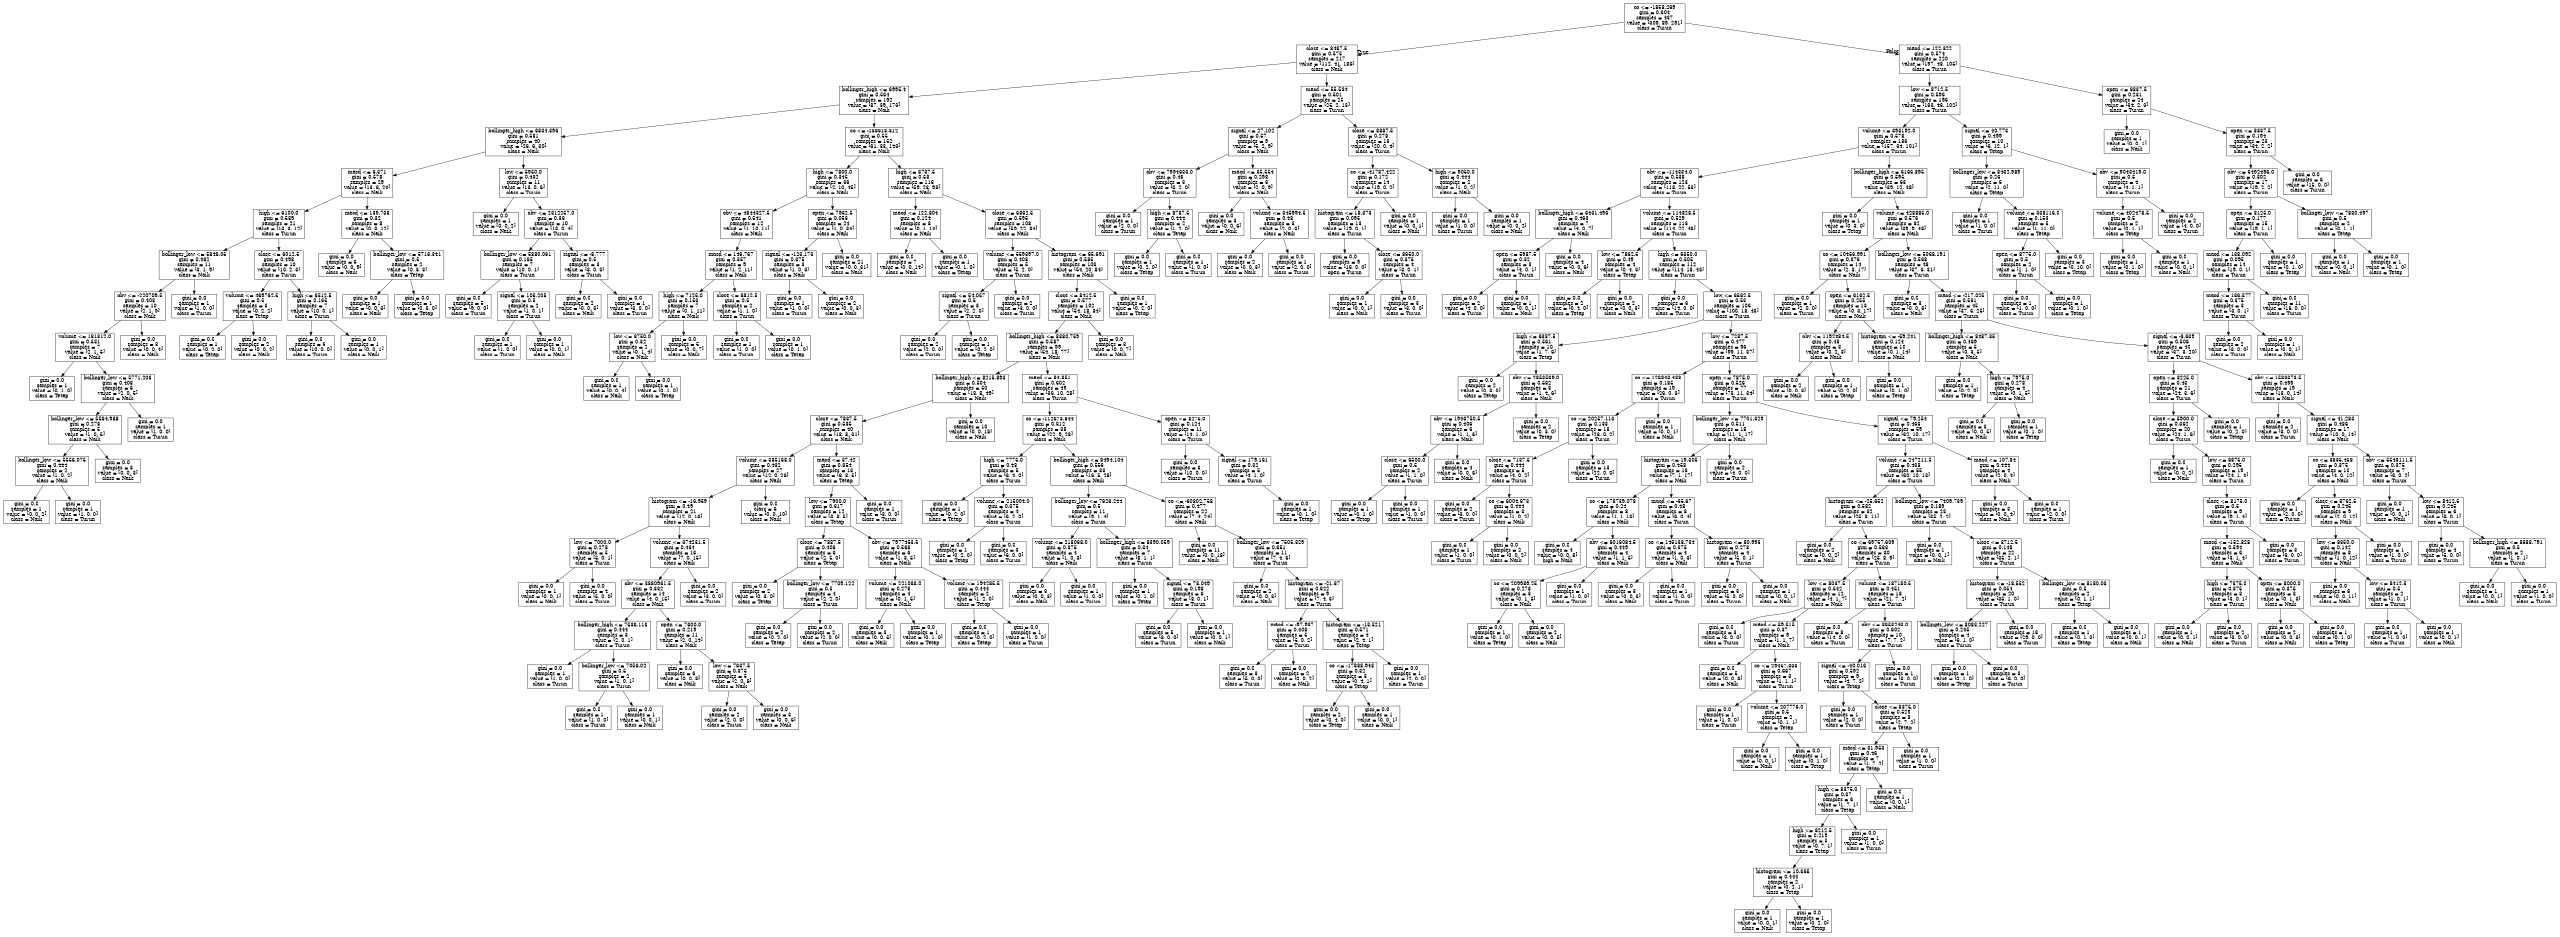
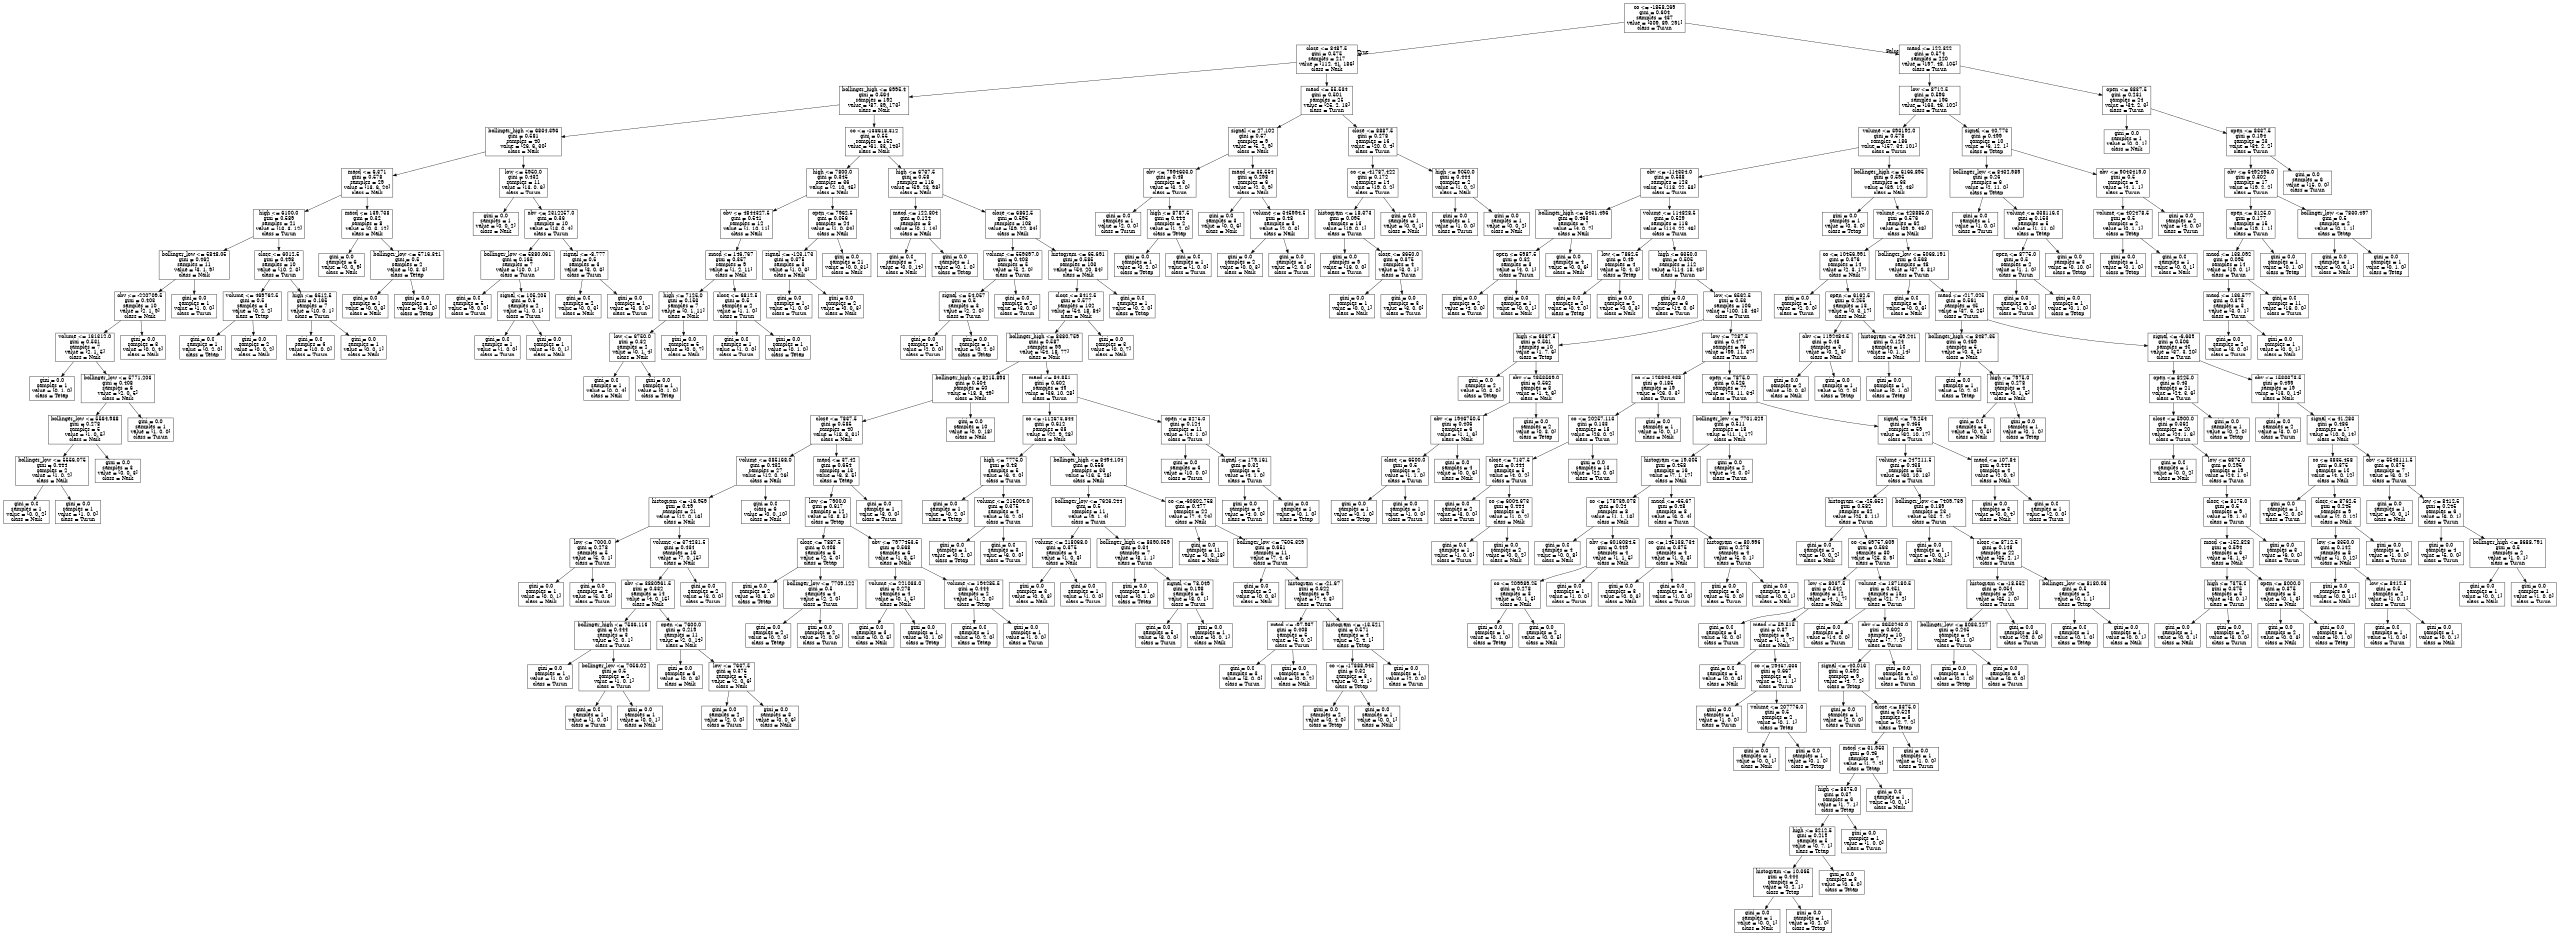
(1345, 265) -> (1345, 265)
none -> (1245, 512)
(1557, 553) -> (1557, 553)
none -> (1842, 882)
